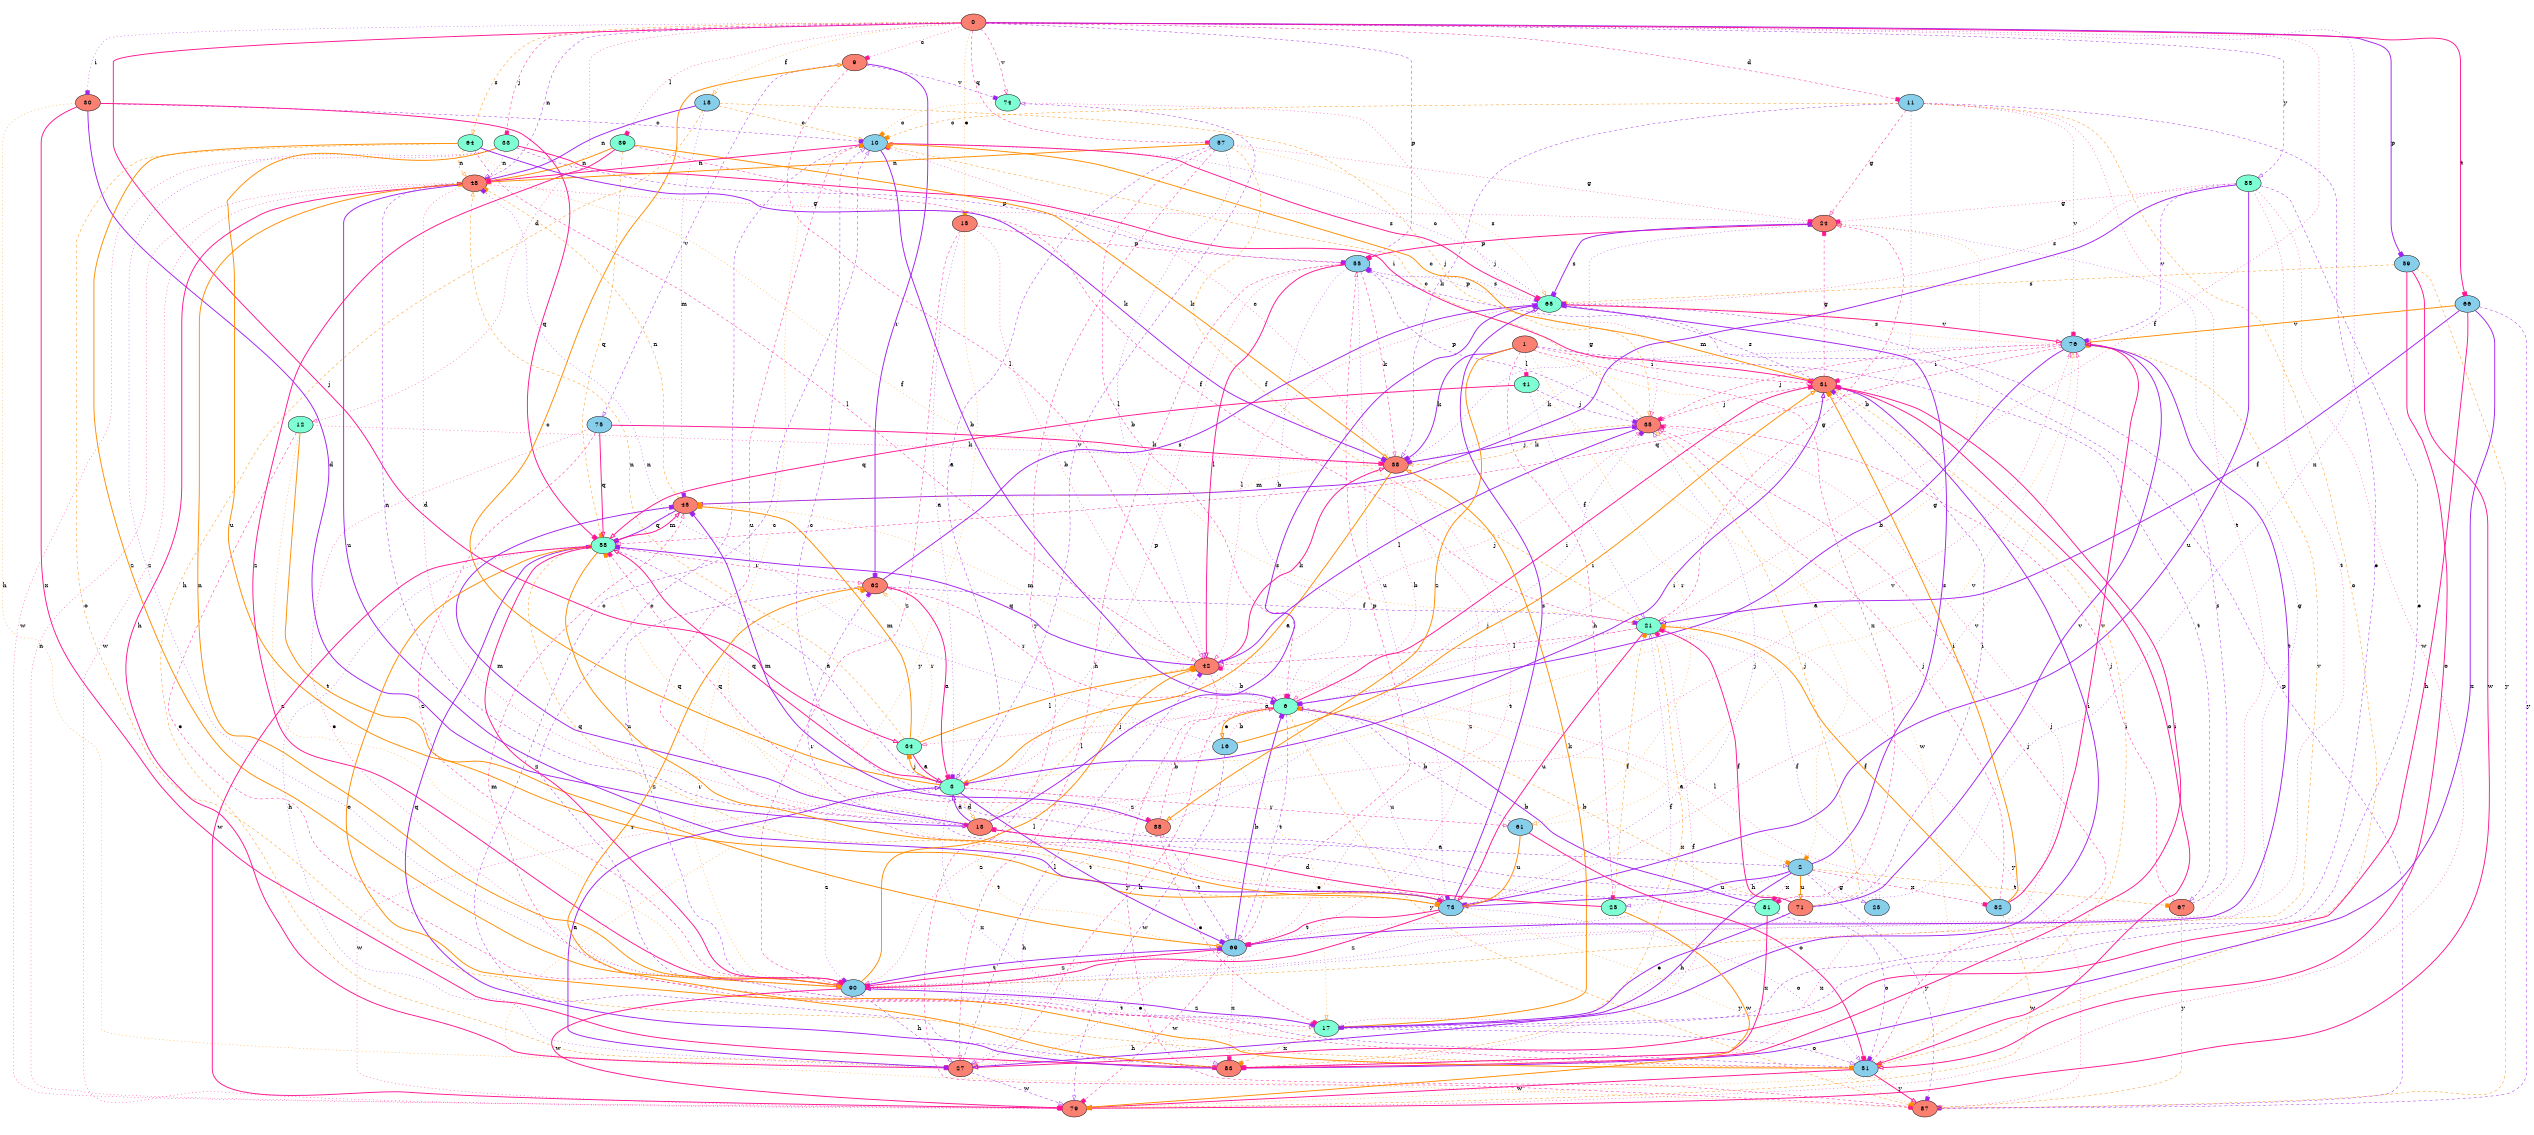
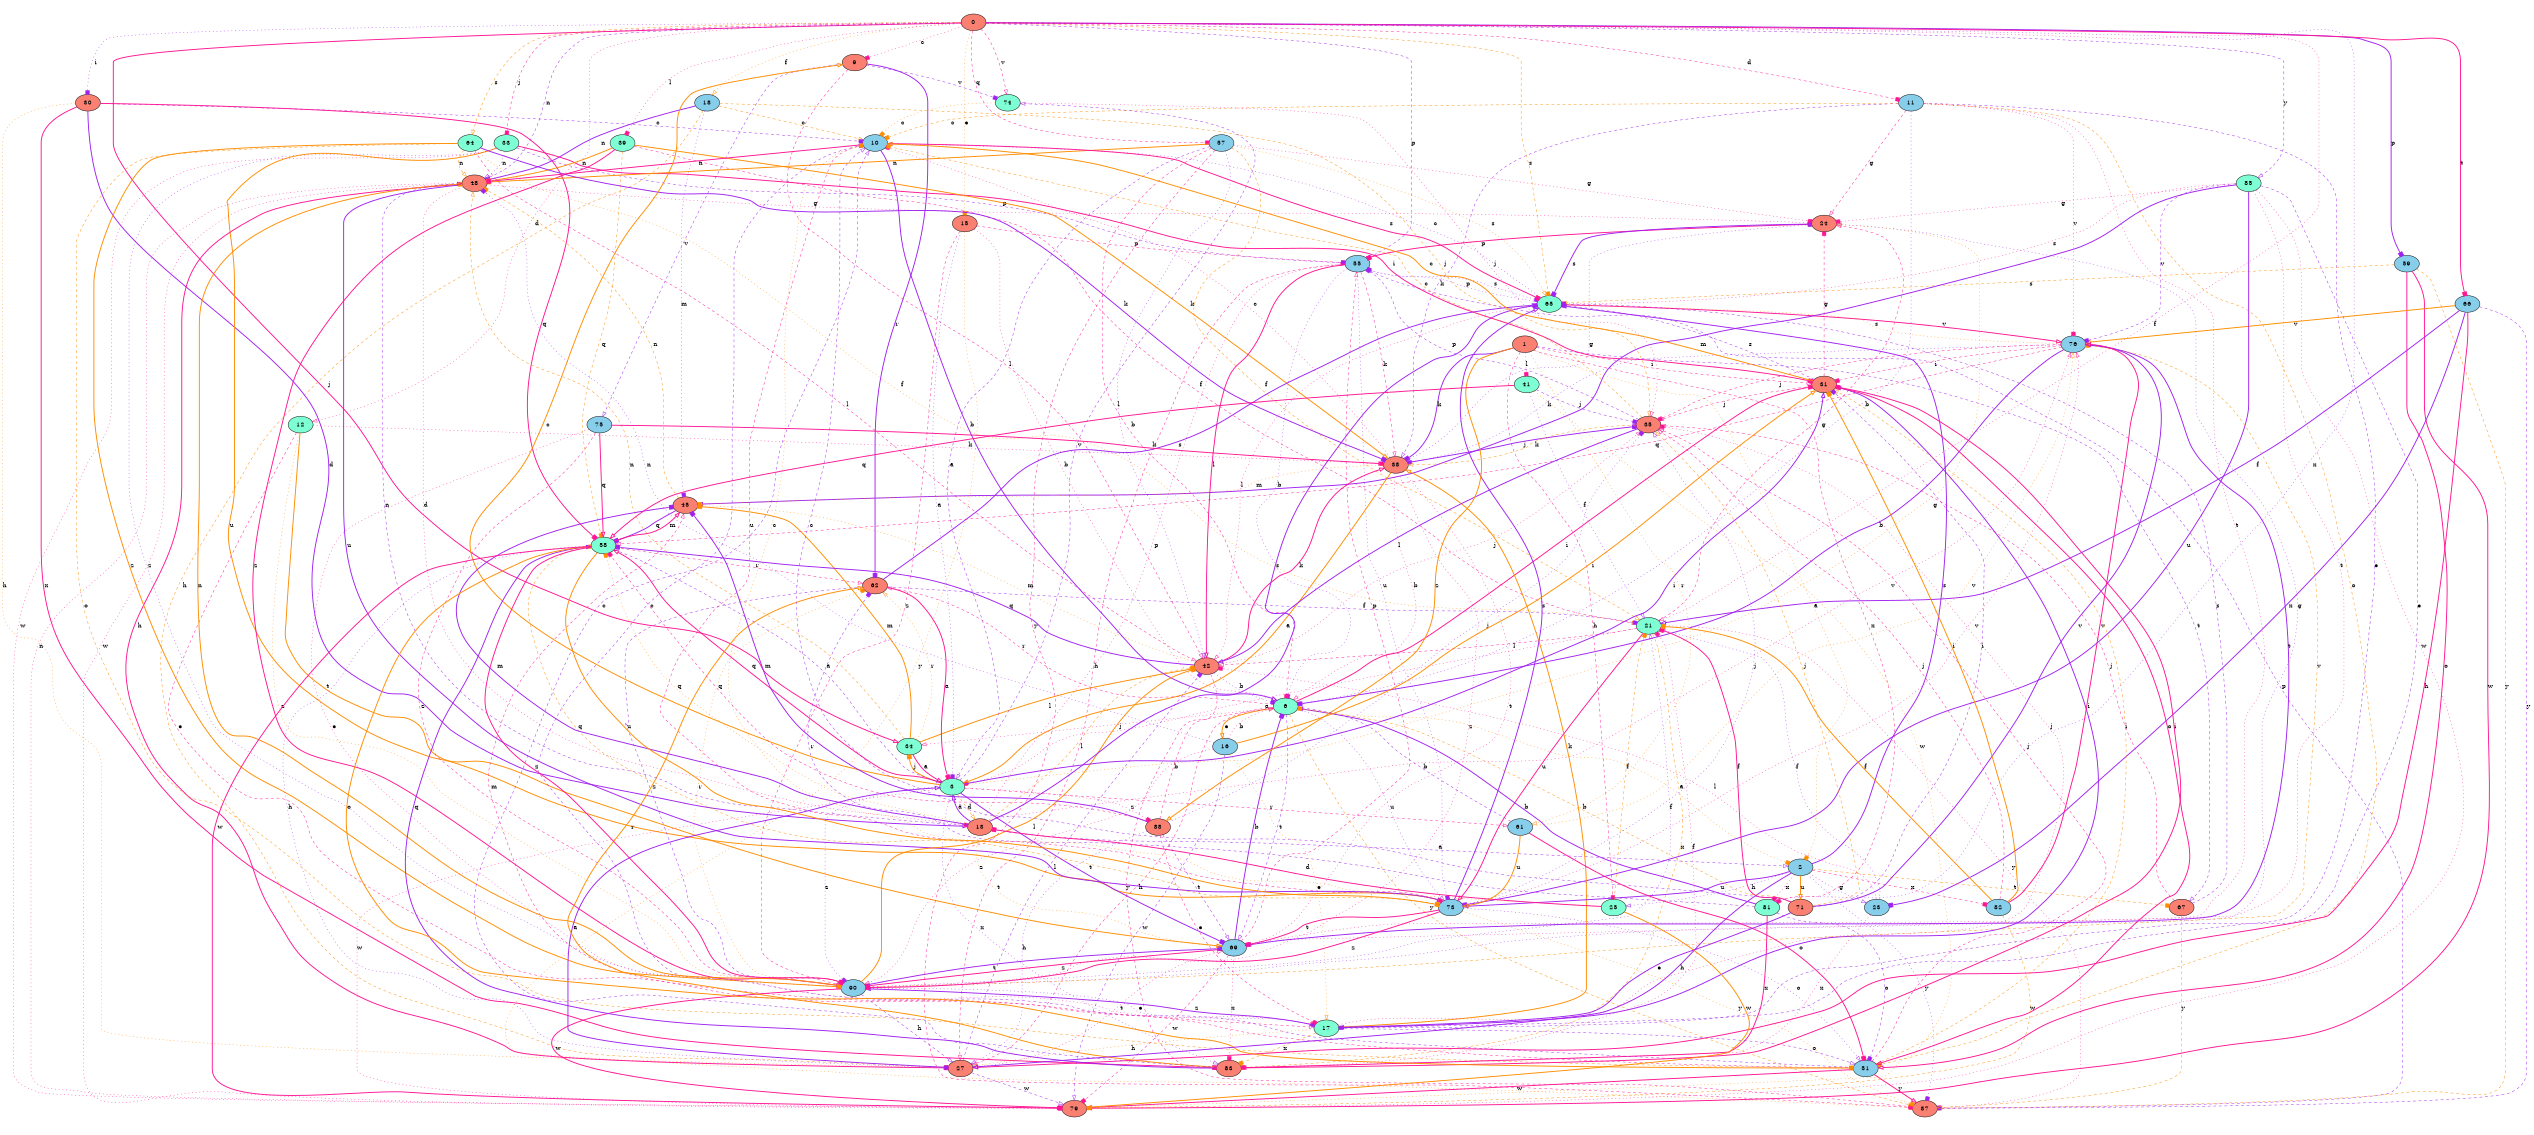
none -> (1371, 38)
(1913, 971) -> (1913, 971)
(2125, 973) -> (2232, 658)
